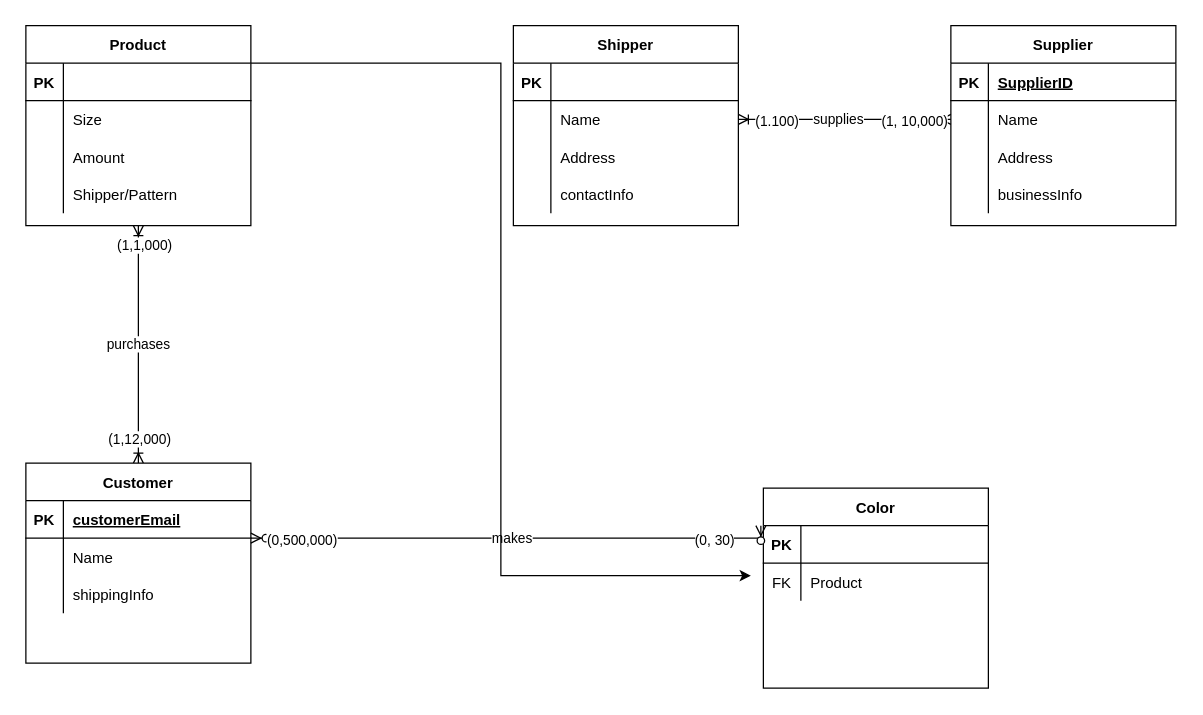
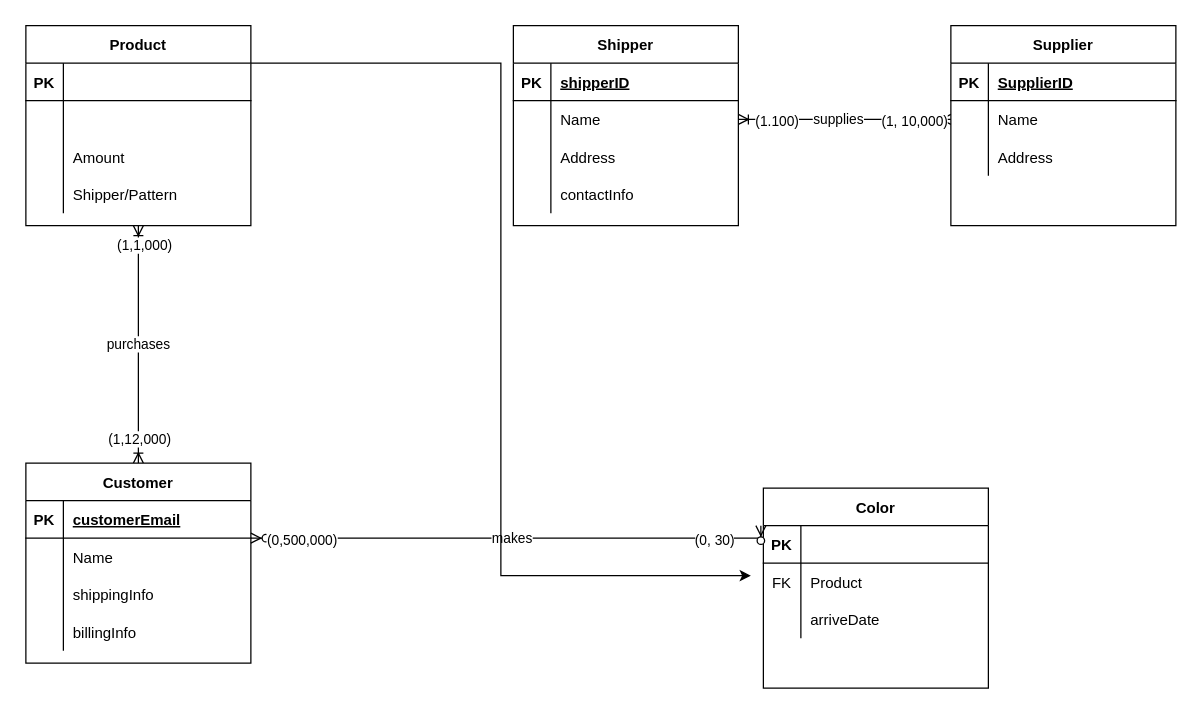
none -> (644, 82)
(157, 119) -> none
(1082, 194) -> none
none -> (894, 619)
none -> (157, 632)
